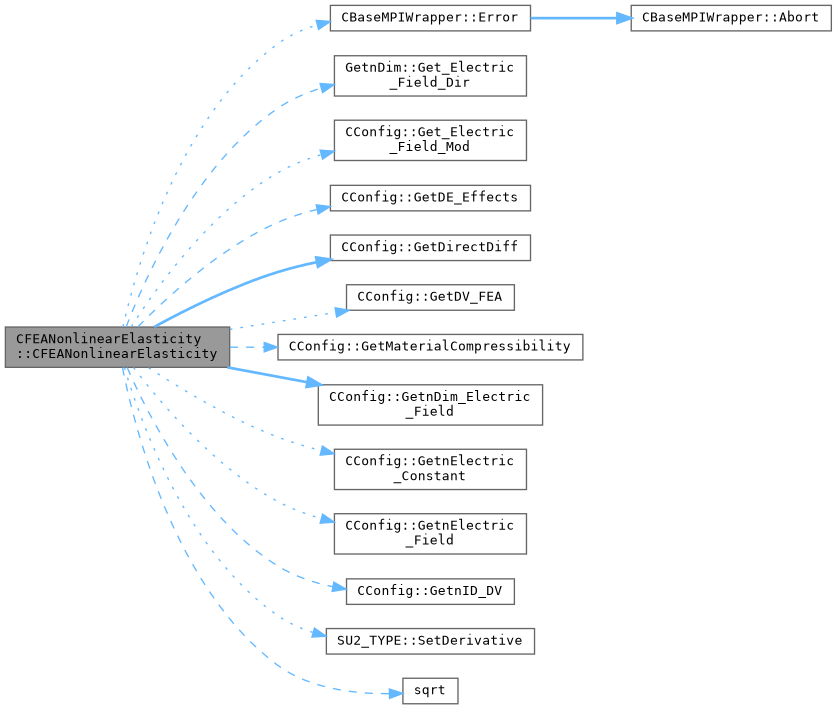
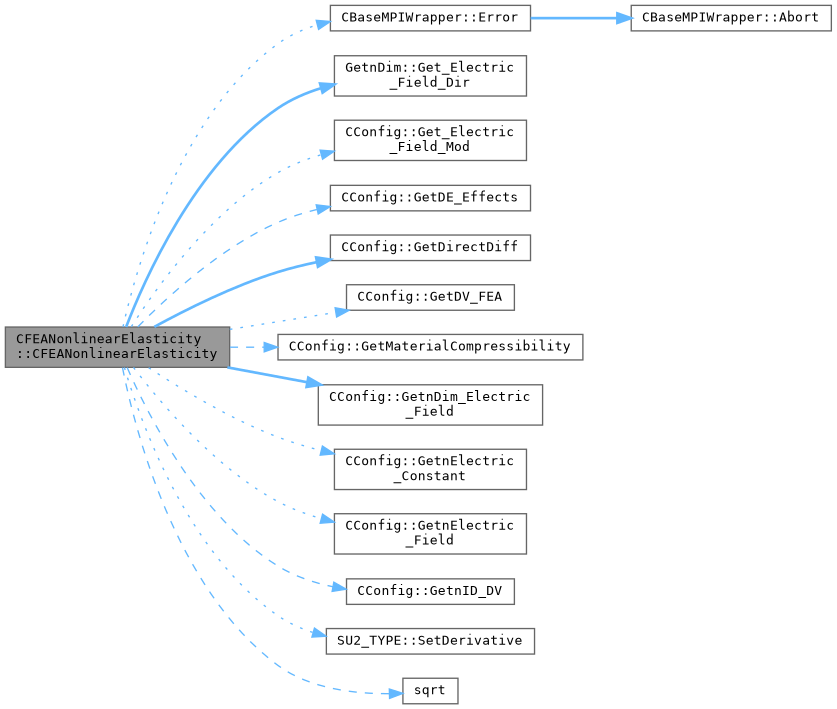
(200, 187) -> (200, 187)
